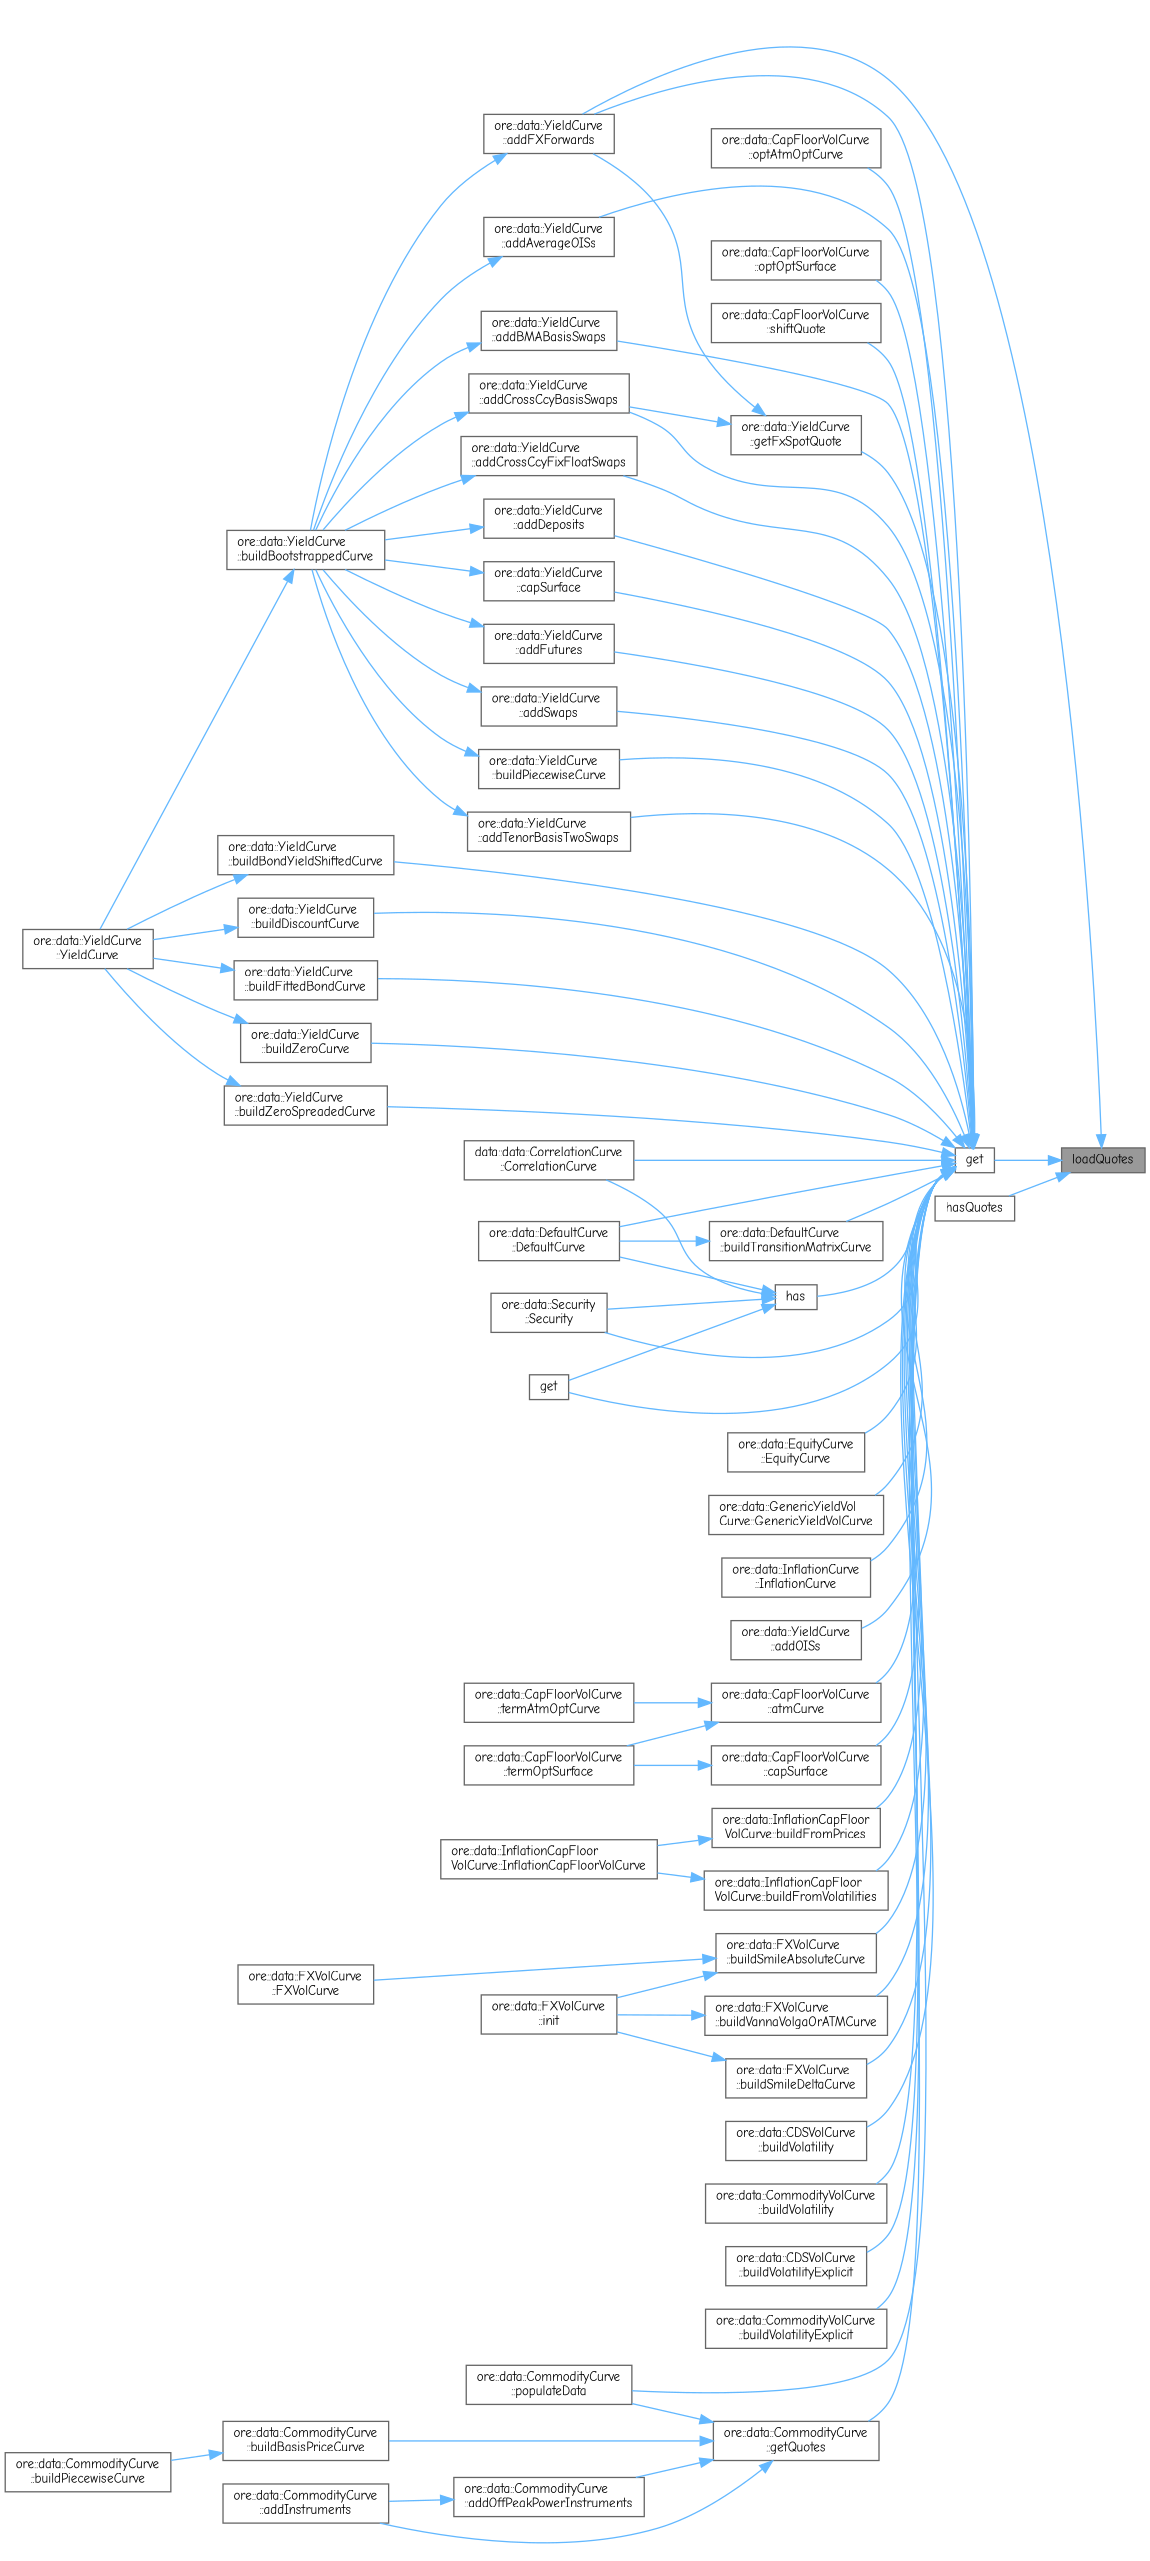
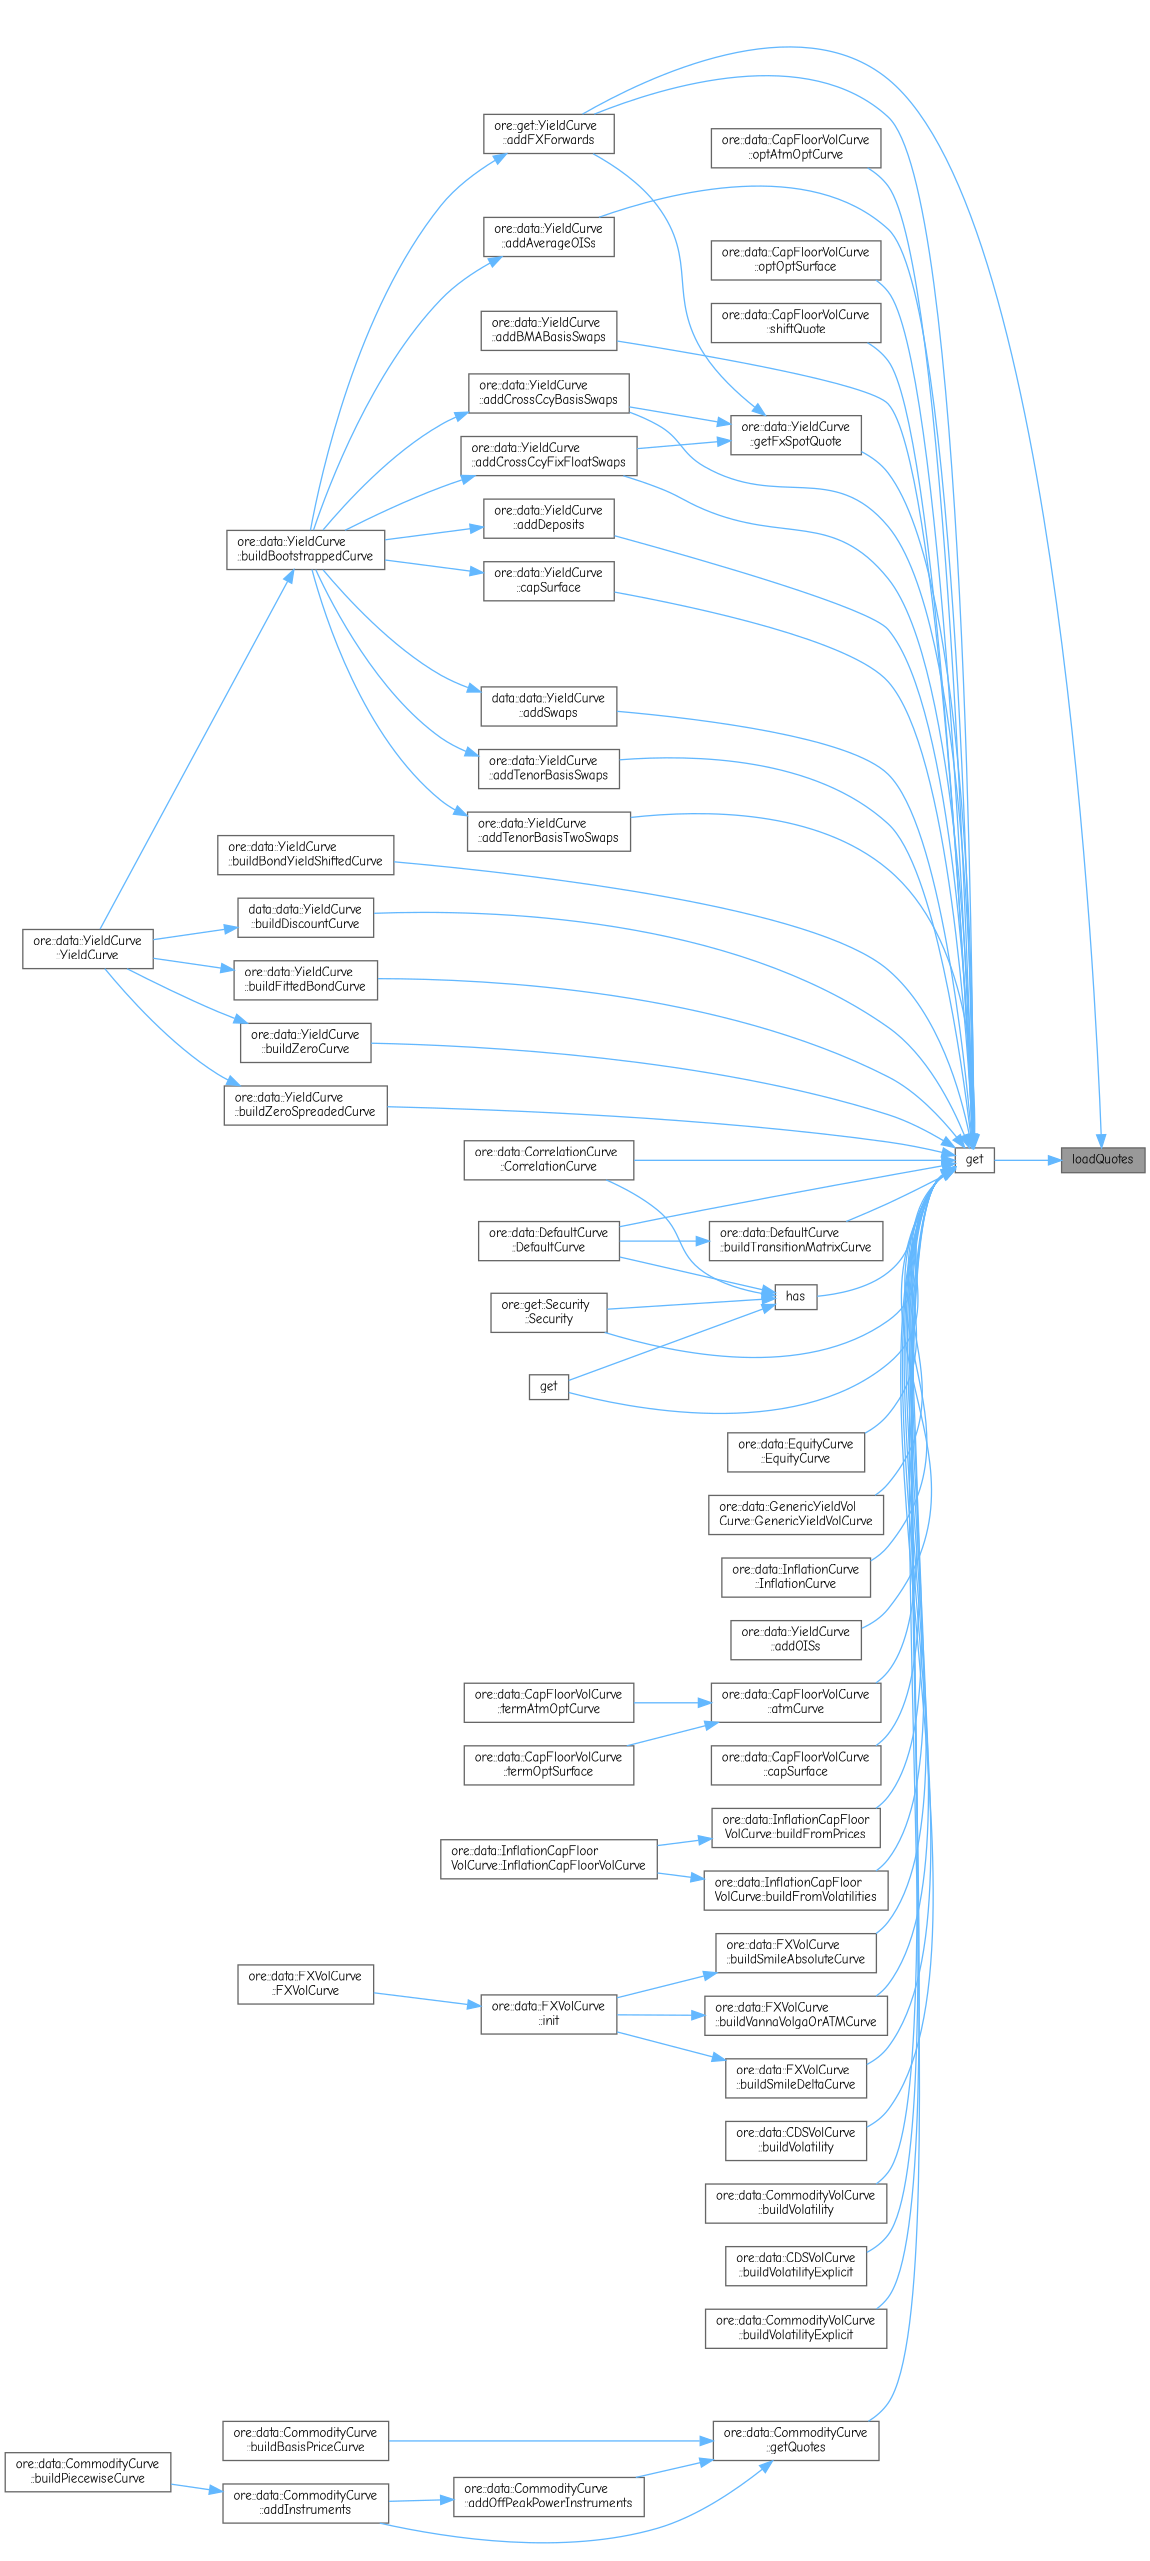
(549, 134) -> (549, 134)
(377, 426) -> none
none -> (669, 446)
(549, 644) -> none
(549, 706) -> (549, 706)
(549, 769) -> (549, 769)
(180, 903) -> none
(306, 918) -> (306, 918)
(549, 1160) -> (549, 1160)
(975, 1209) -> none
(549, 1313) -> (549, 1313)
(666, 1765) -> none
(538, 1970) -> (421, 1999)
(549, 2385) -> none
(190, 2458) -> (190, 2487)
